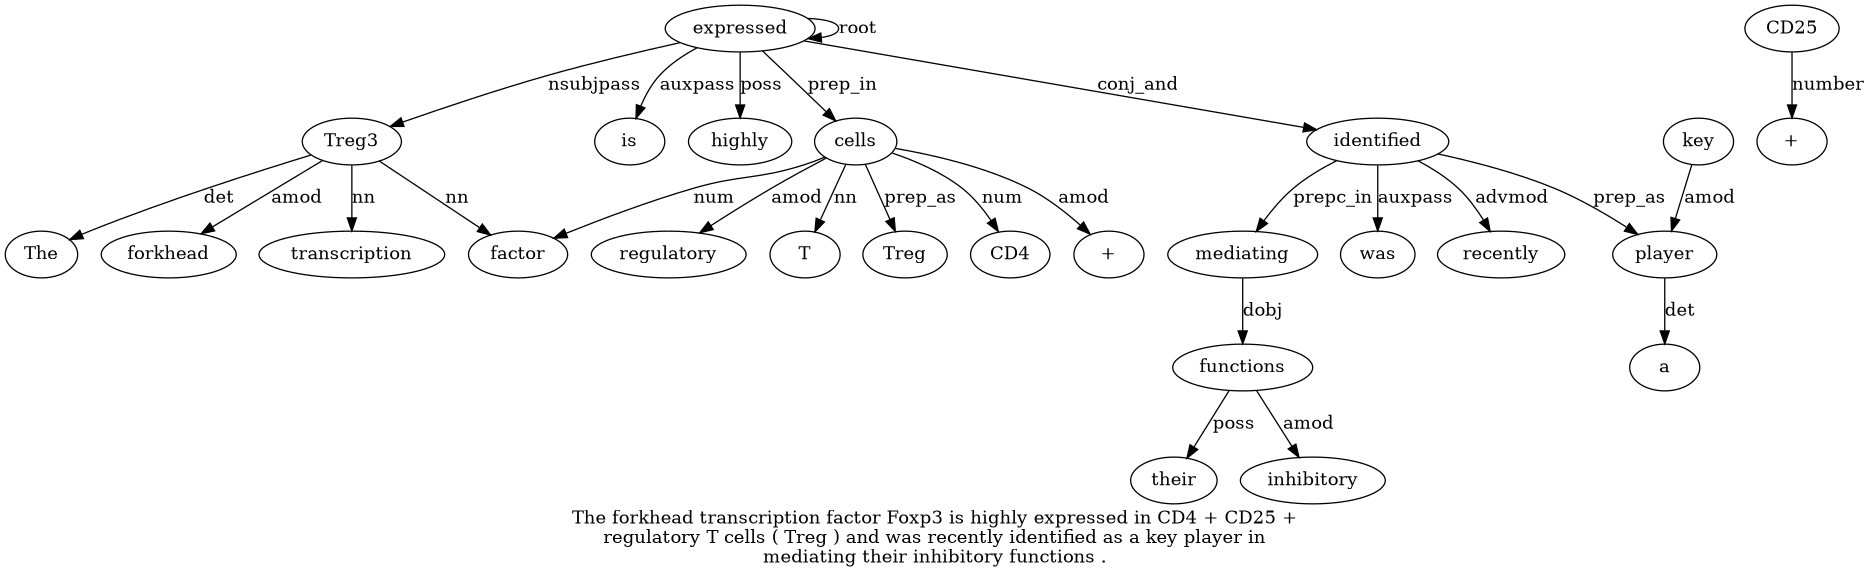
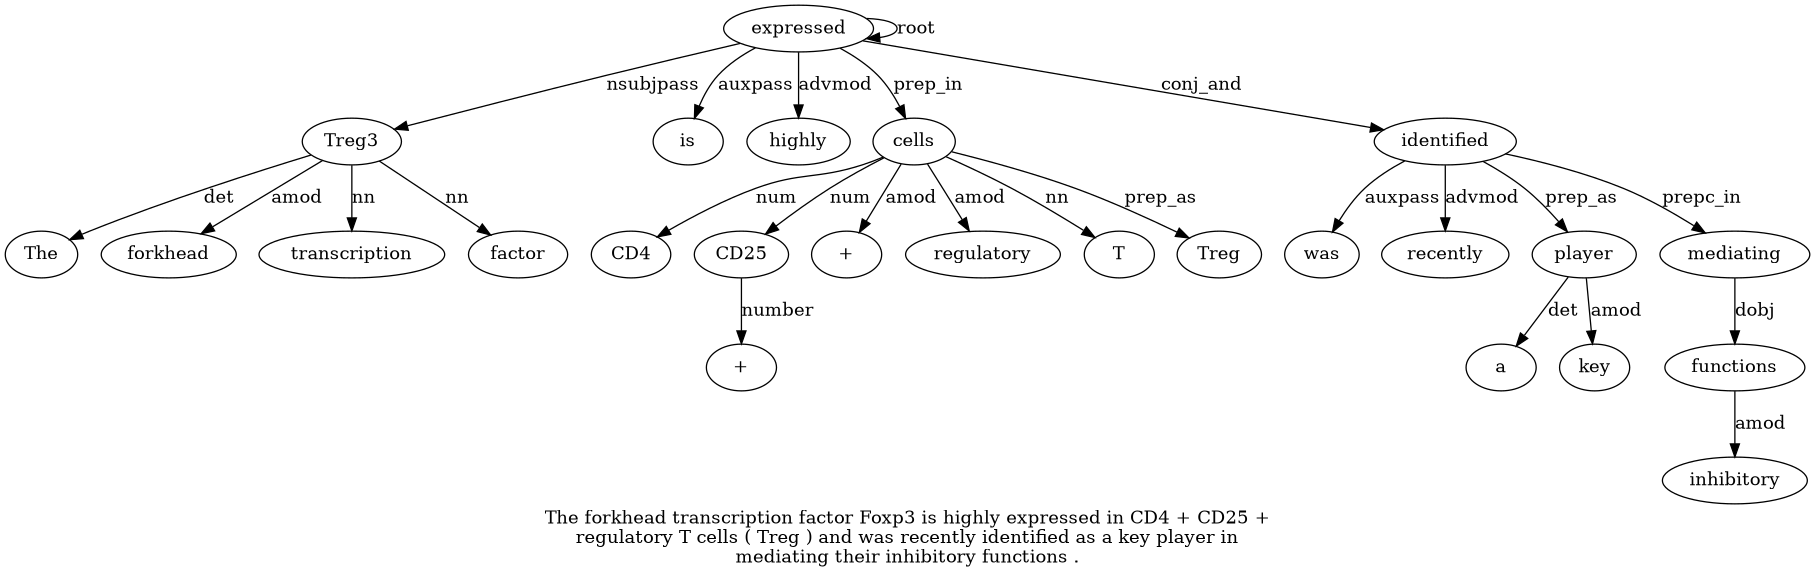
(762, 85) -> (836, 85)
(693, 188) -> (828, 189)
(1684, 192) -> (1589, 305)
(1174, 480) -> none
